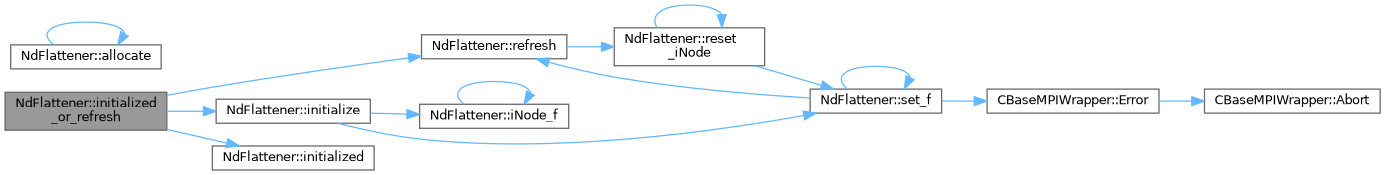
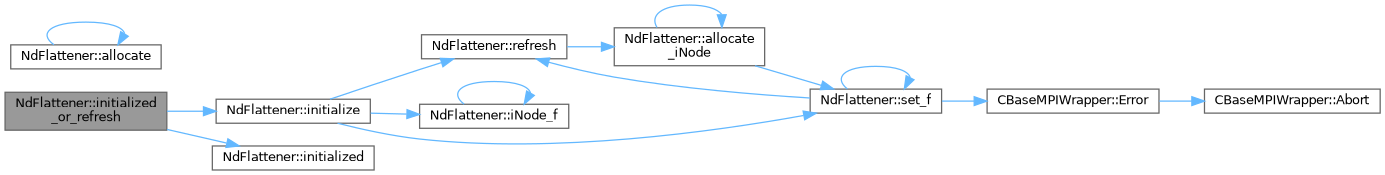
(689, 47) -> (689, 47)
(288, 75) -> (386, 81)
